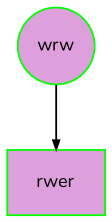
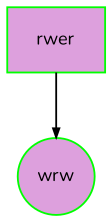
(56, 112) -> (56, 100)
